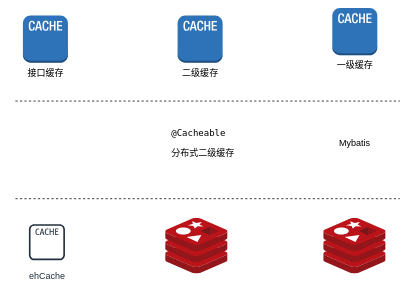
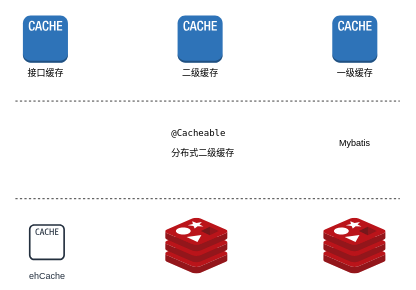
(354, 32) -> (354, 39)
